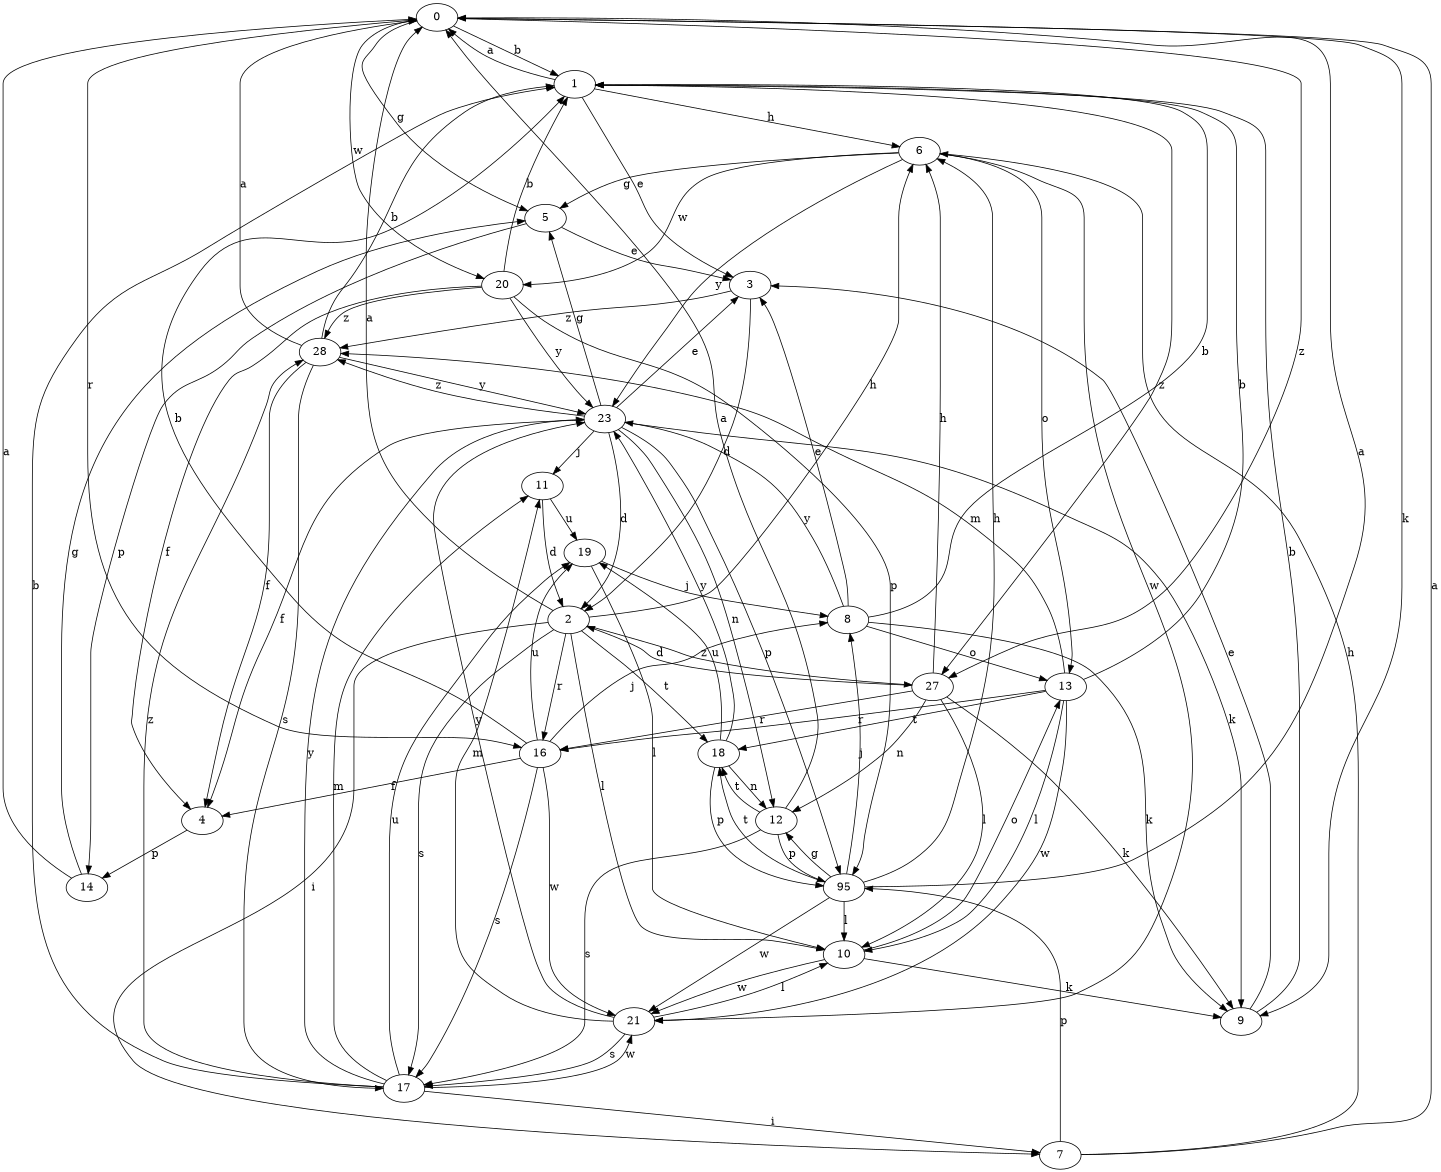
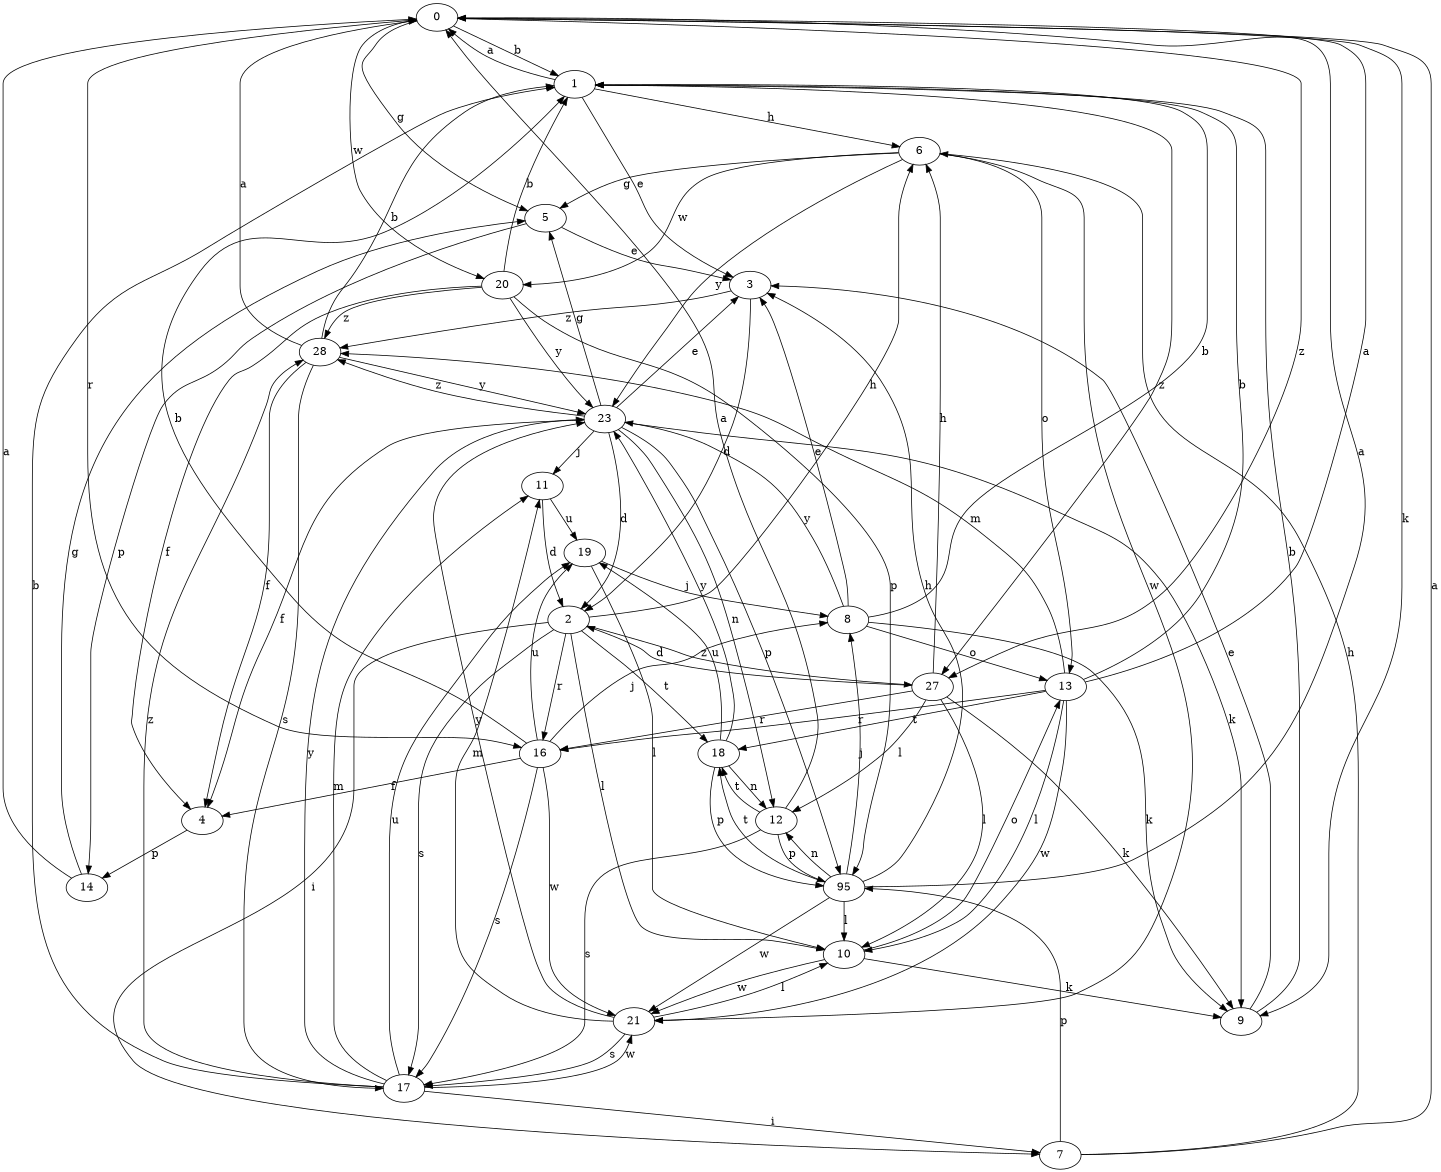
(367, 391) -> (1365, 73)
(994, 537) -> (922, 581)
(900, 754) -> (900, 754)
(815, 854) -> (815, 854)
